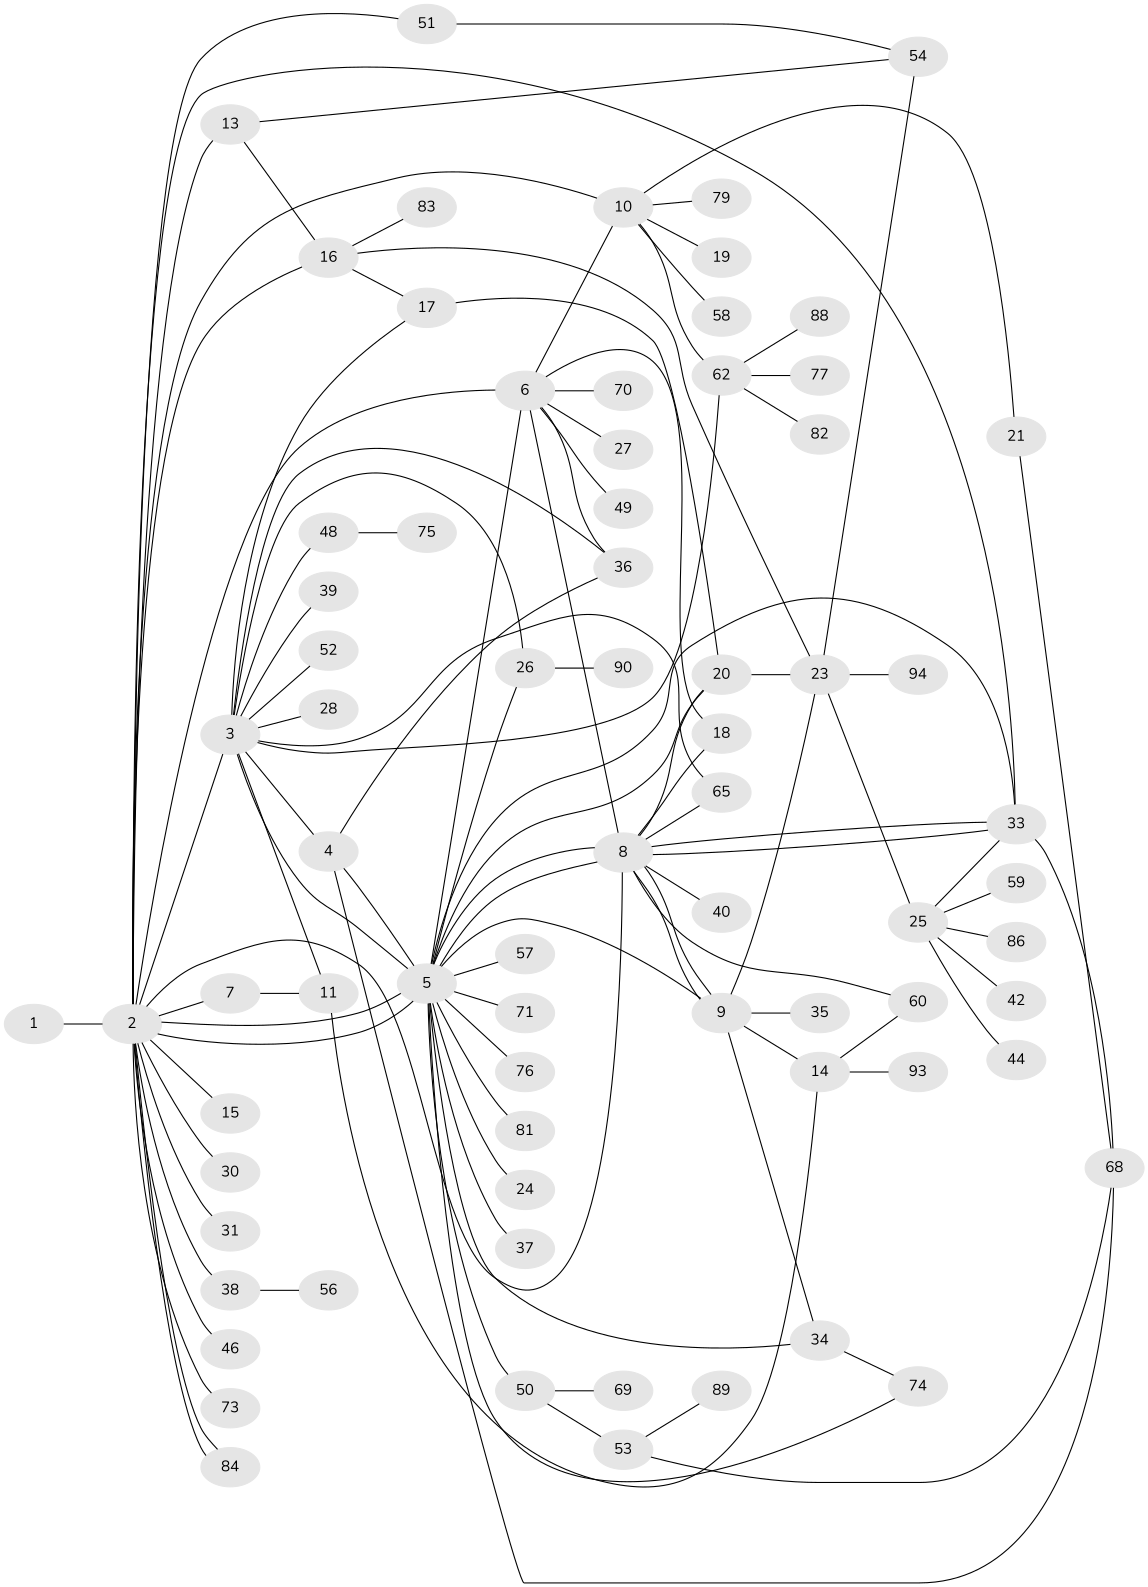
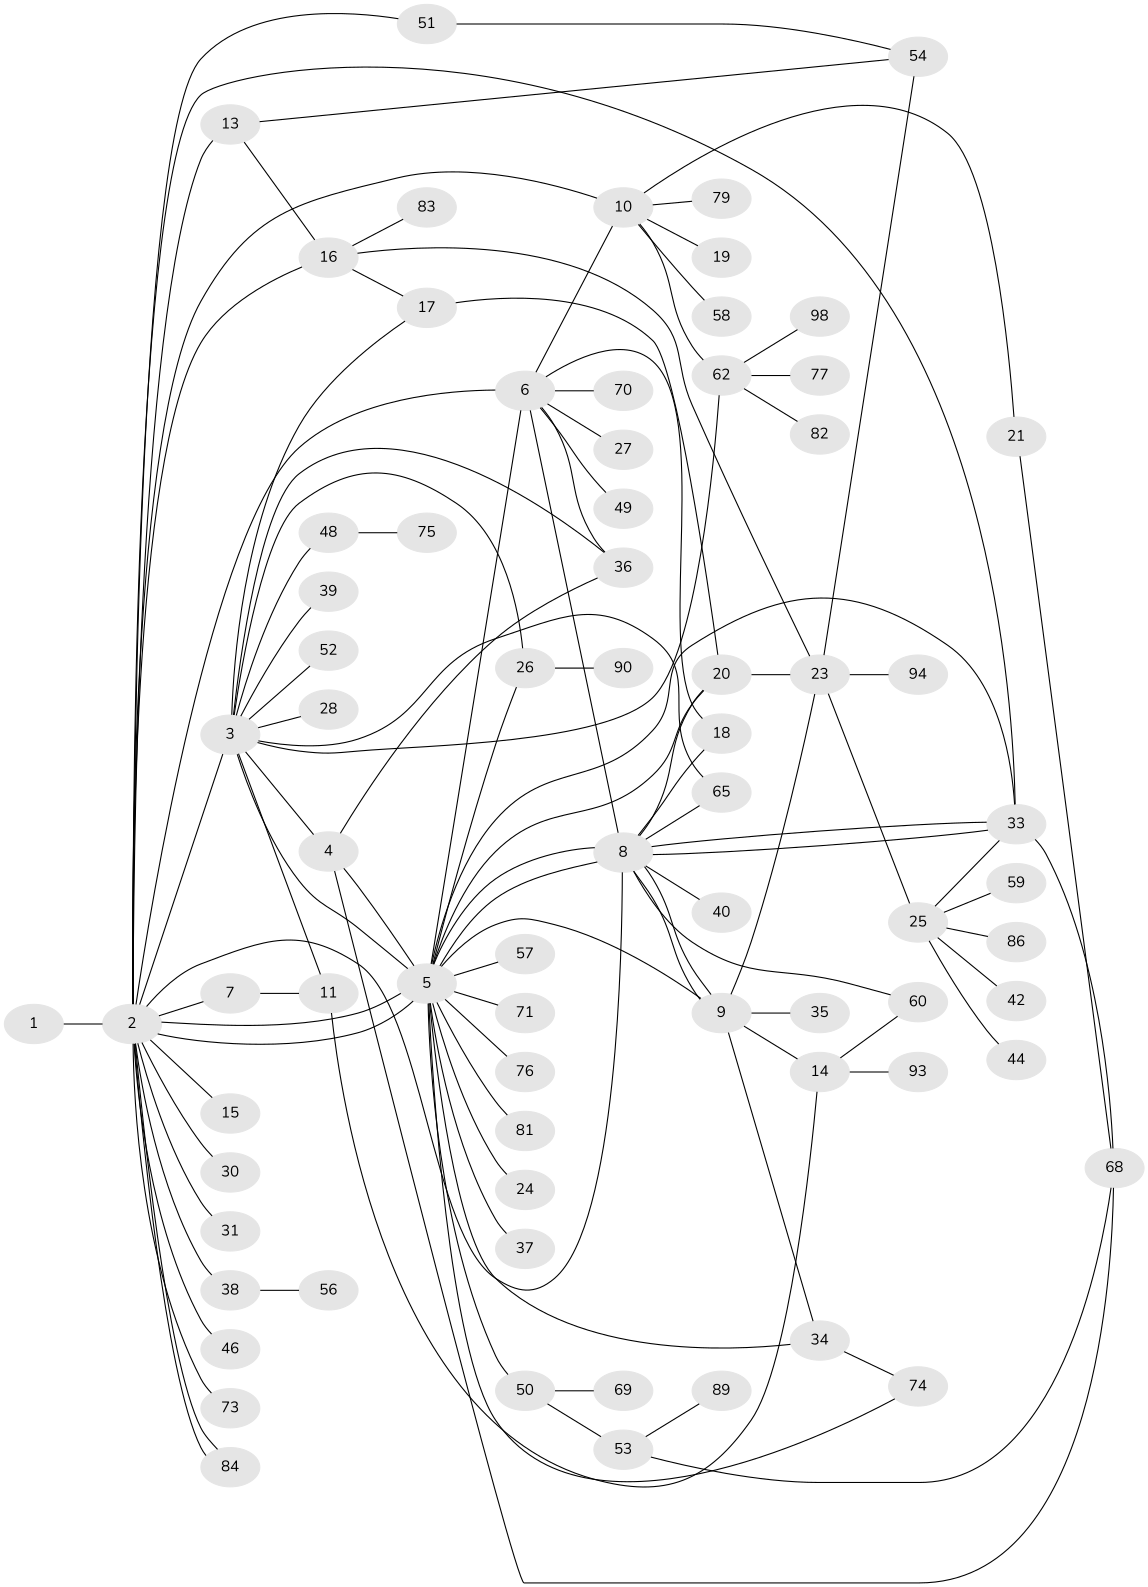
(820, 317) -> (820, 317)
